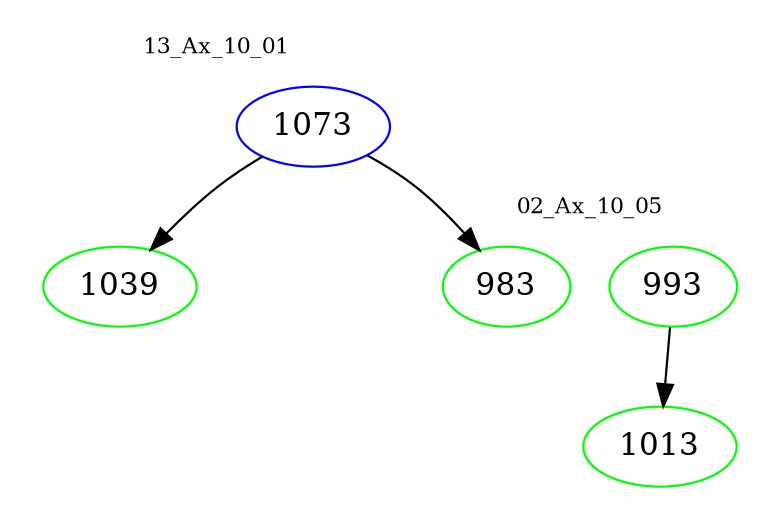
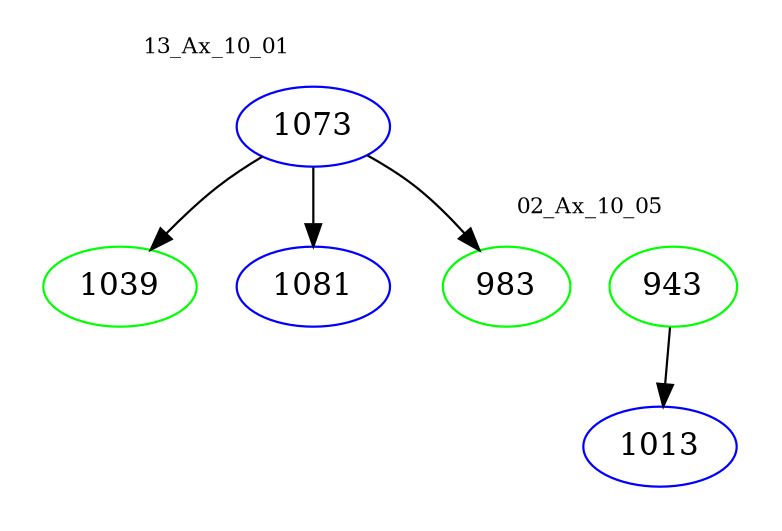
none -> (313, 287)
(673, 287) -> (673, 287)
(660, 447) -> (660, 447)
